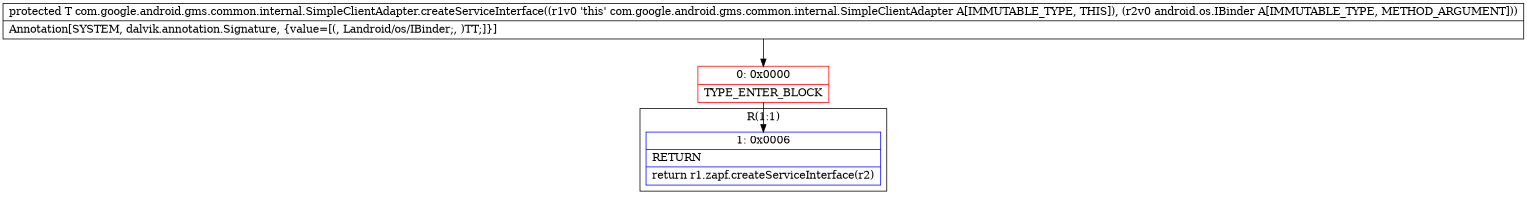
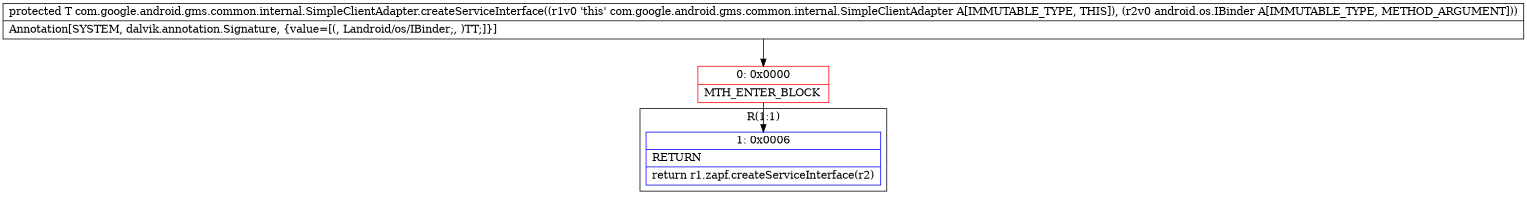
(763, 93) -> (762, 93)
